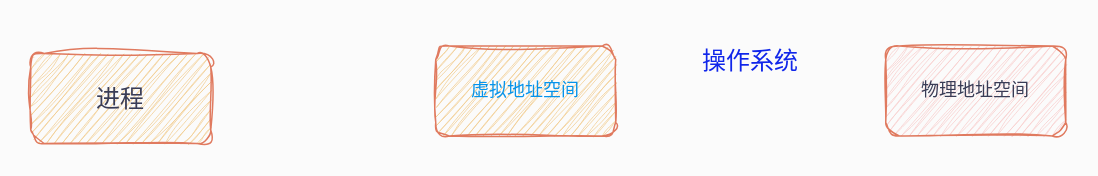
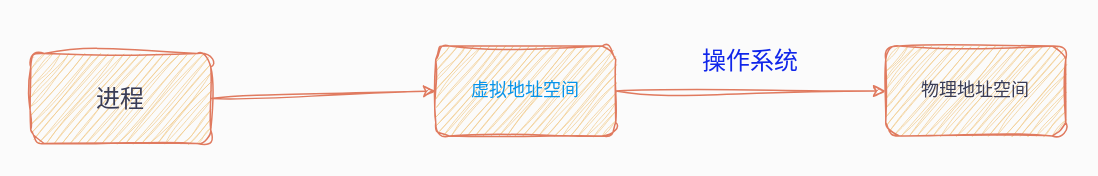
none -> (746, 91)
(976, 91) -> (976, 91)
none -> (318, 95)
